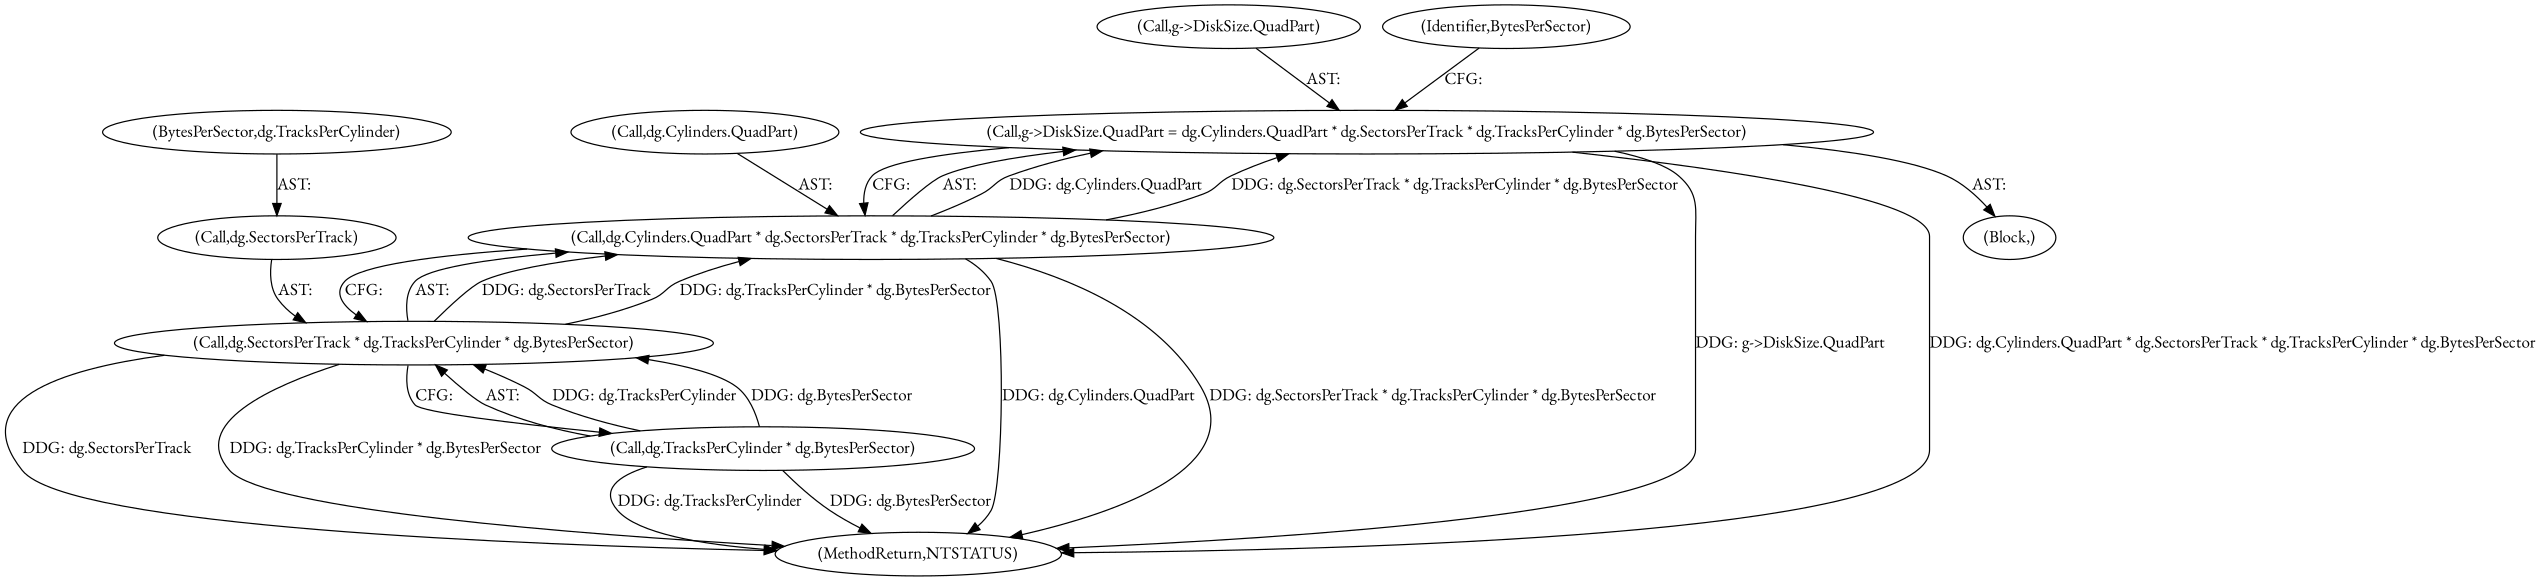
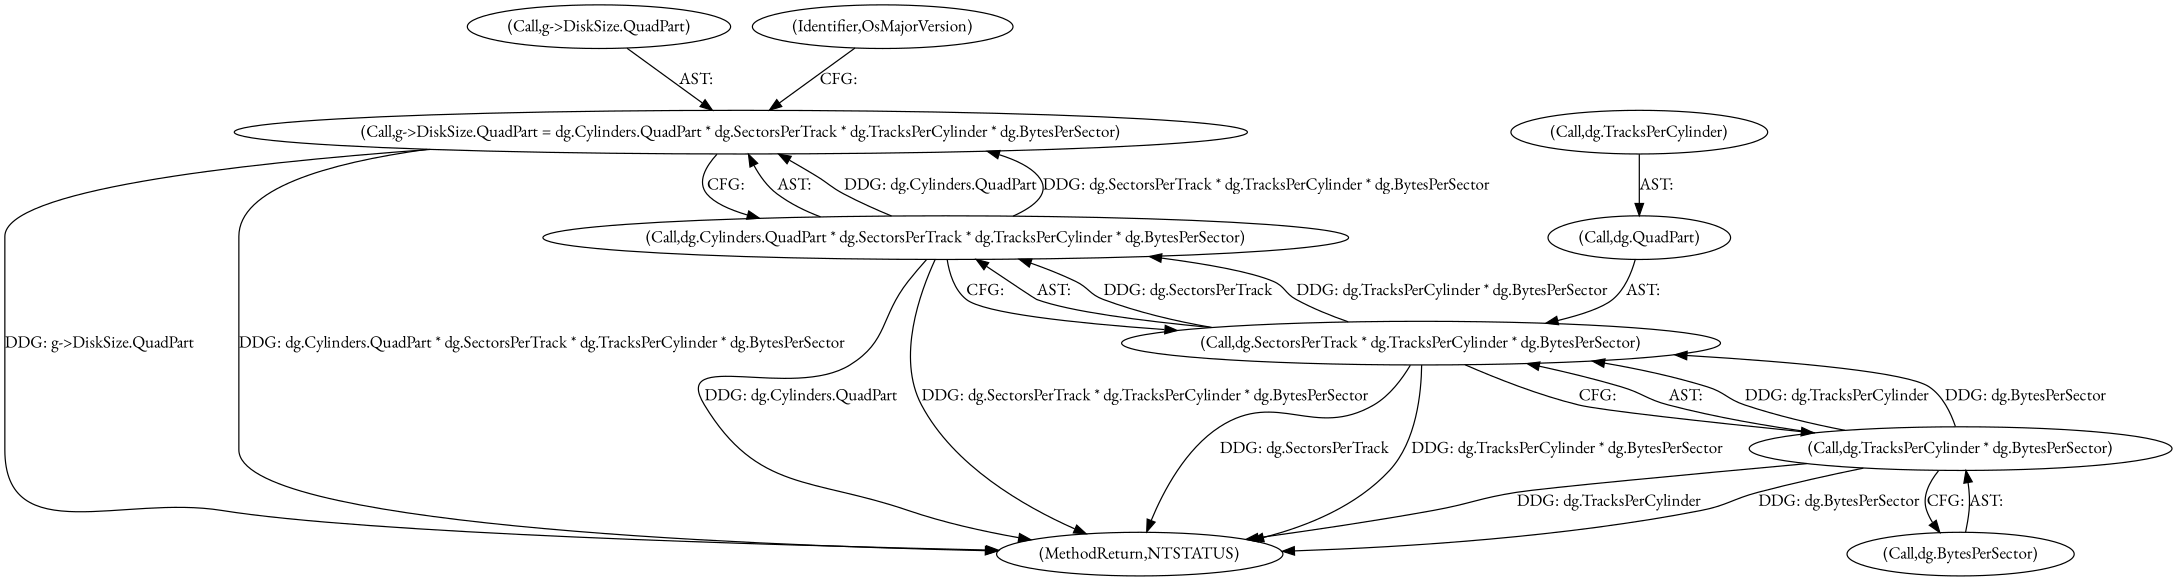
(1506, 27) -> (883, 27)
(277, 132) -> (1639, 132)
(705, 132) -> none
(277, 238) -> (1639, 238)
(2010, 238) -> none
none -> (1961, 554)
